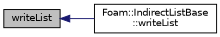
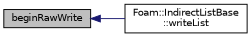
(32, 19) -> (47, 19)
